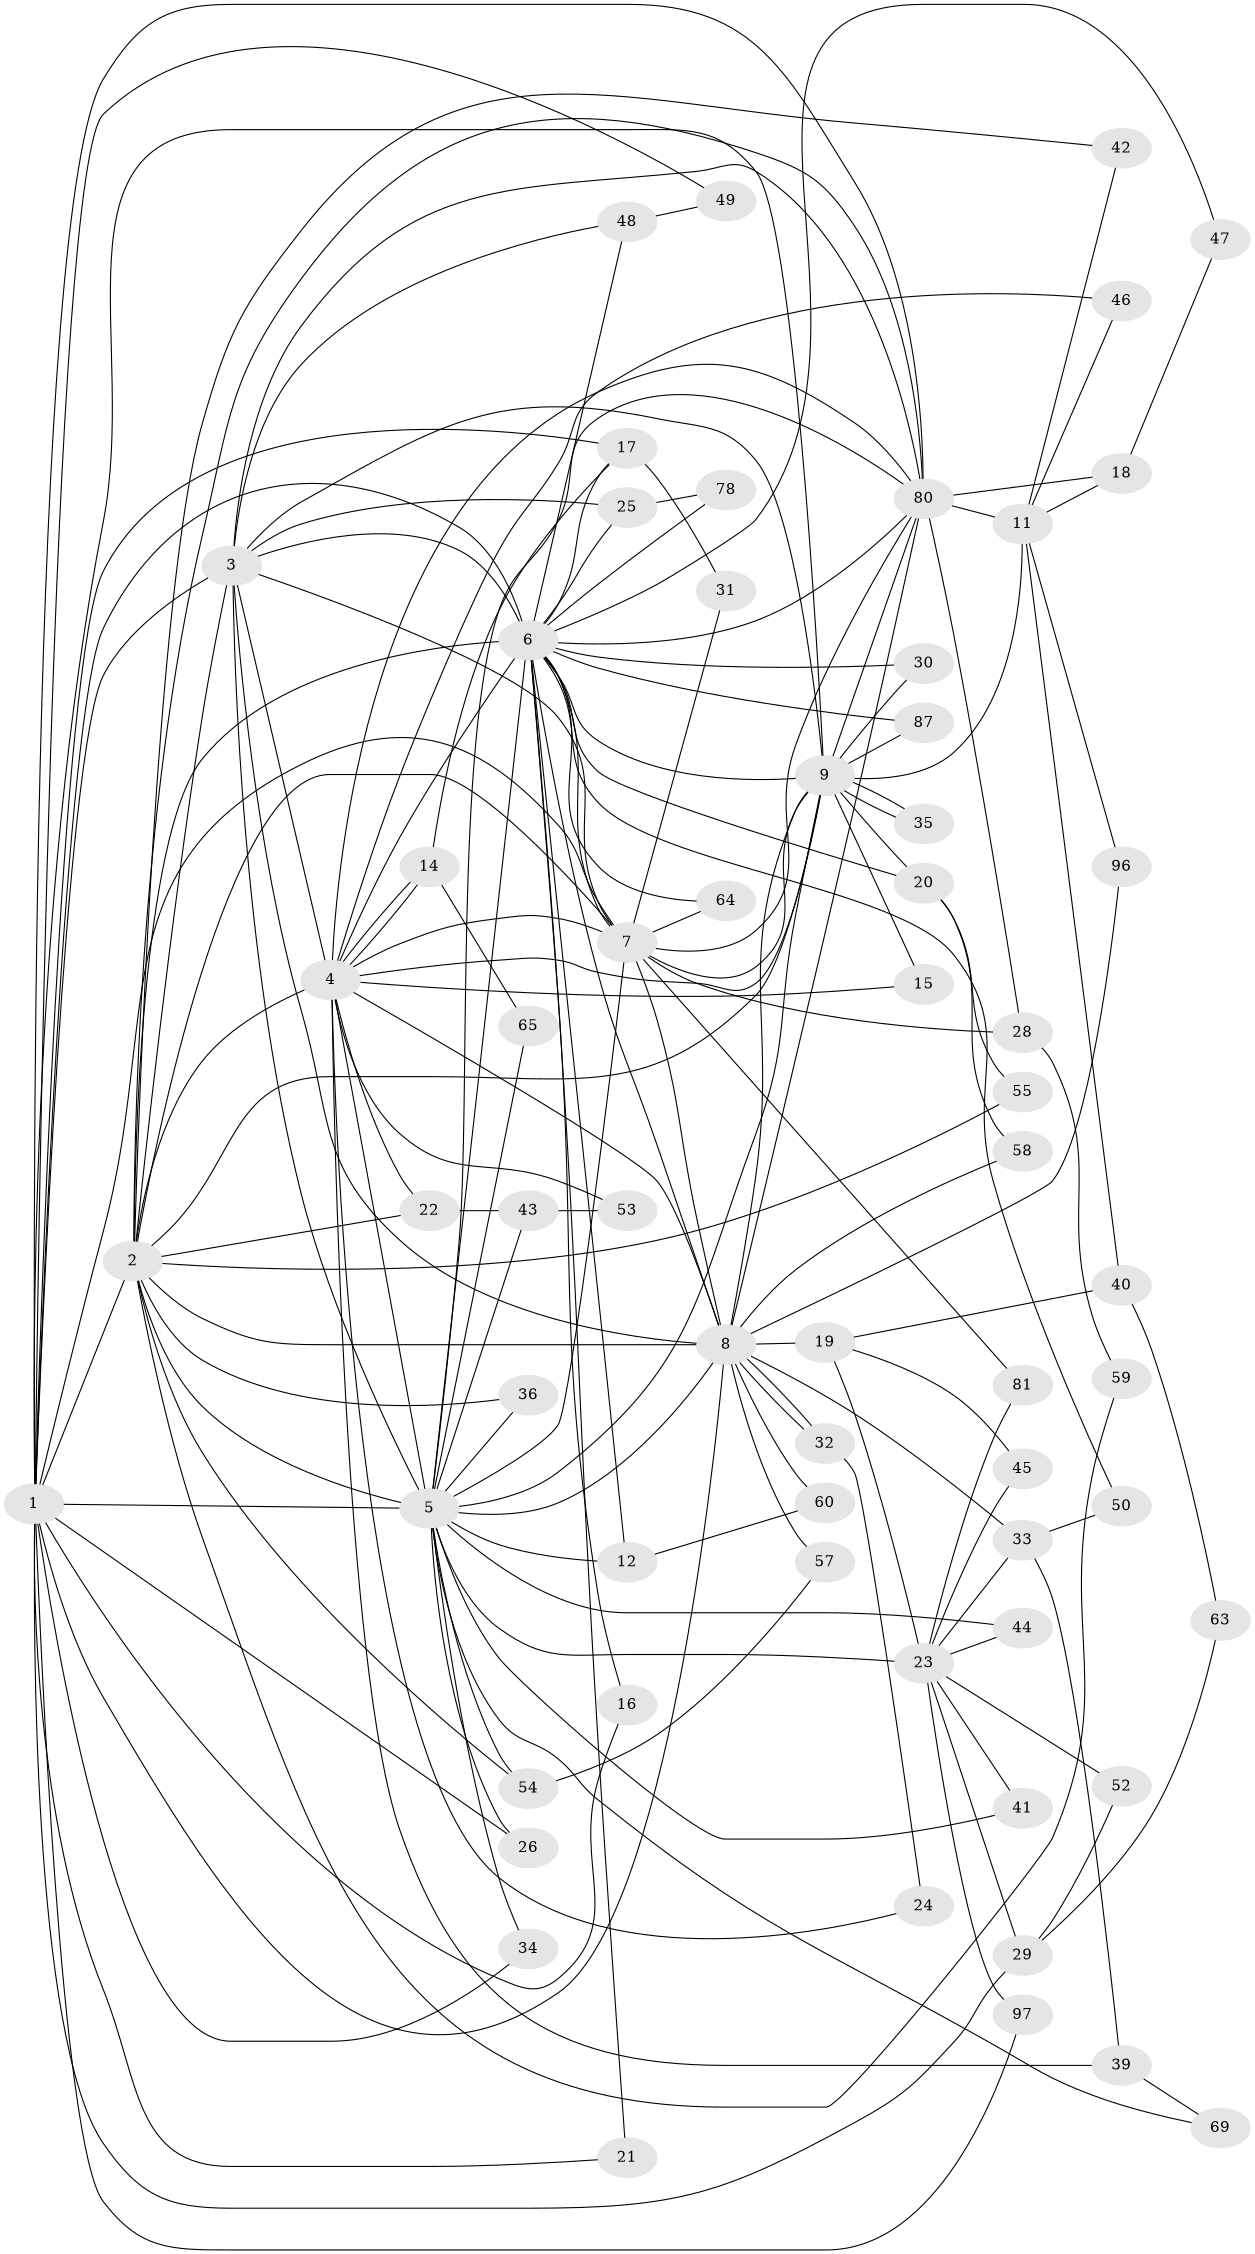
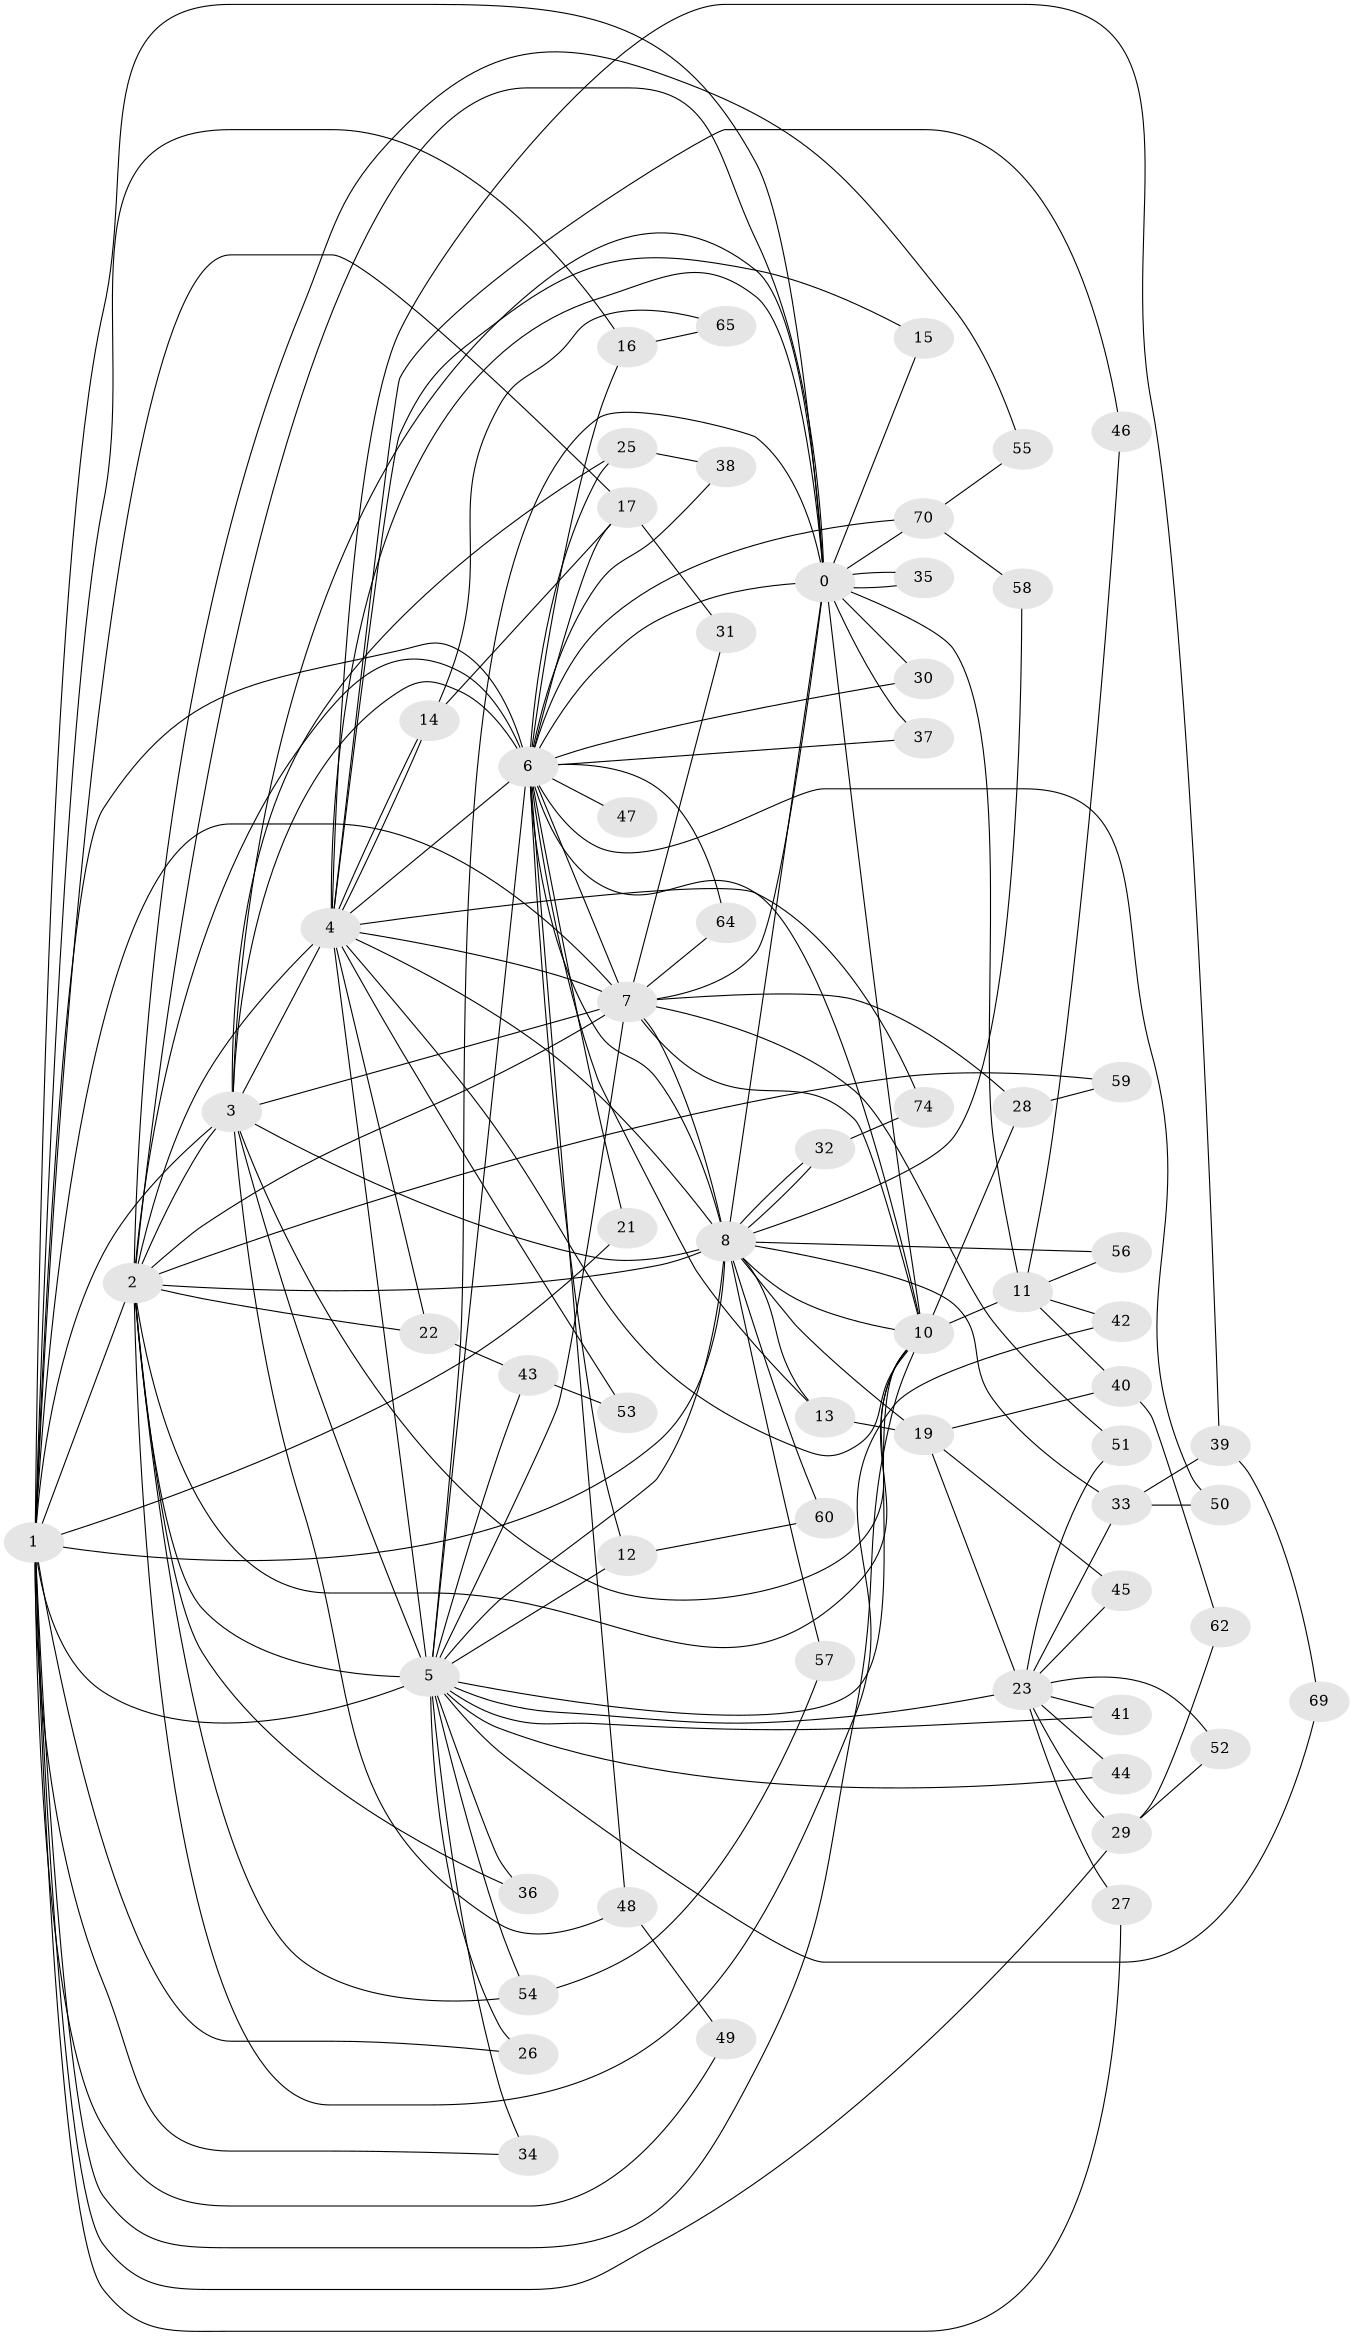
(1122, 474) -> none
(726, 490) -> (726, 467)
(924, 499) -> (924, 1334)
(924, 723) -> (924, 738)
(825, 776) -> (825, 582)
(1122, 867) -> (1122, 1252)
(924, 883) -> (924, 519)
(477, 1278) -> (677, 337)
(1023, 1385) -> (1122, 1446)
none -> (825, 1417)
(1221, 1620) -> (1221, 1627)
(924, 1906) -> (924, 1107)
(1023, 2015) -> (1122, 1905)
